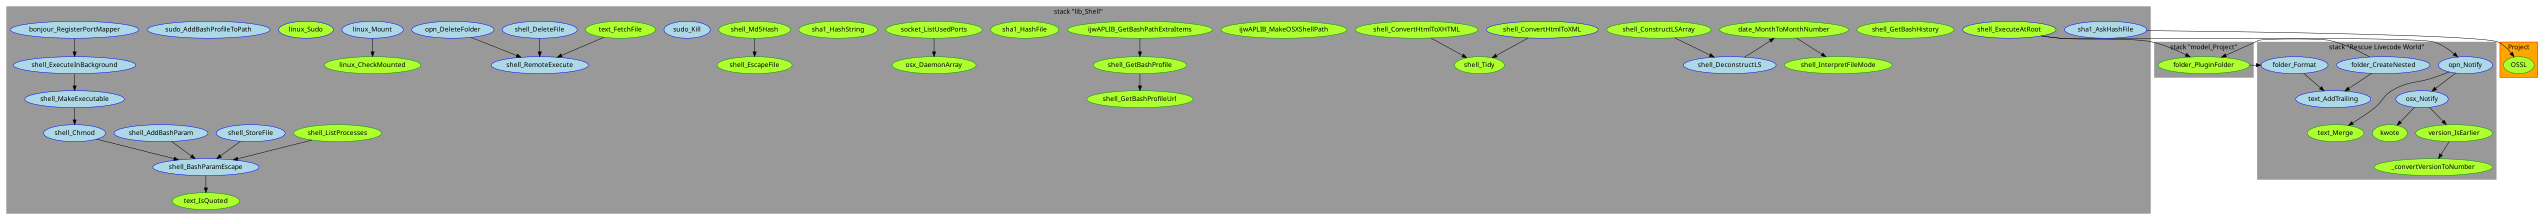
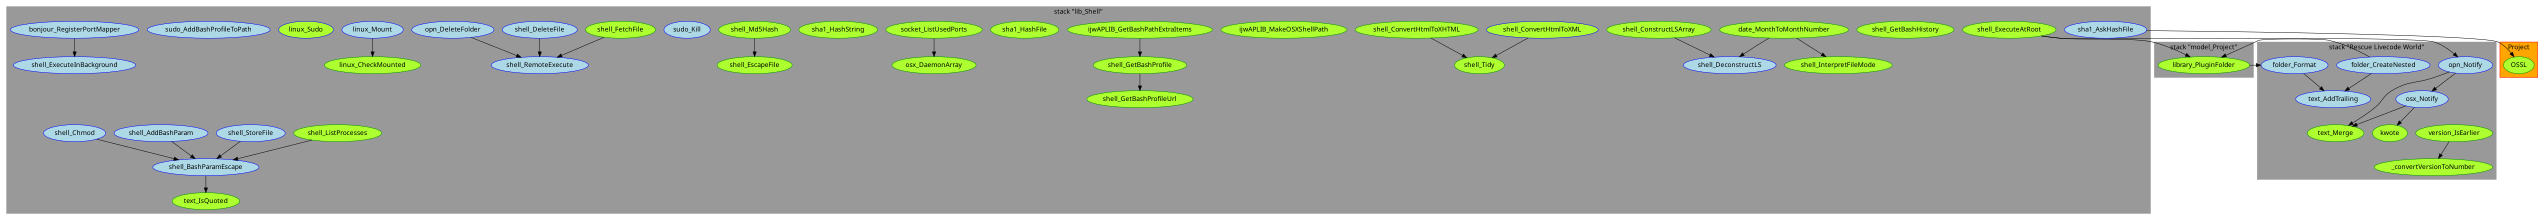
(620, 30) -> (620, 30)
(2009, 30) -> (2009, 30)
(1757, 49) -> (1756, 46)
(2204, 65) -> (2204, 65)
(75, 99) -> none
(2436, 114) -> (2381, 115)
